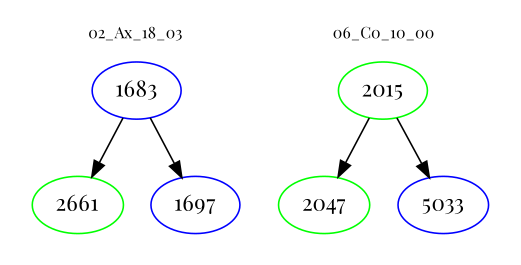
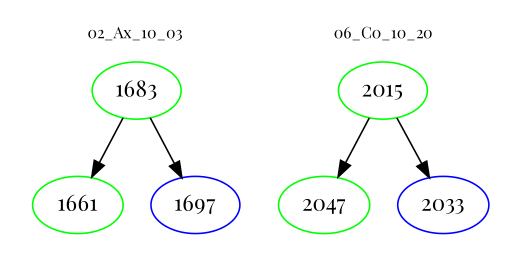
(136, 34) -> (136, 34)
(384, 34) -> (384, 34)
(137, 91) -> (137, 91)
(78, 205) -> (78, 205)
(443, 205) -> (443, 205)
